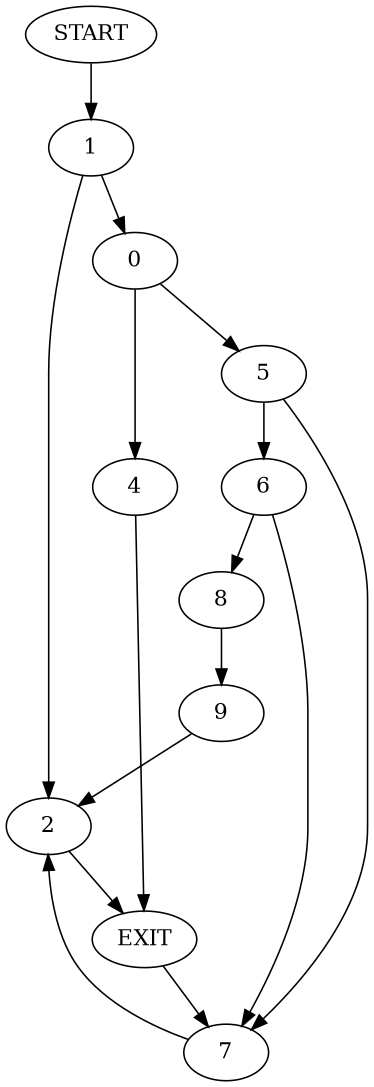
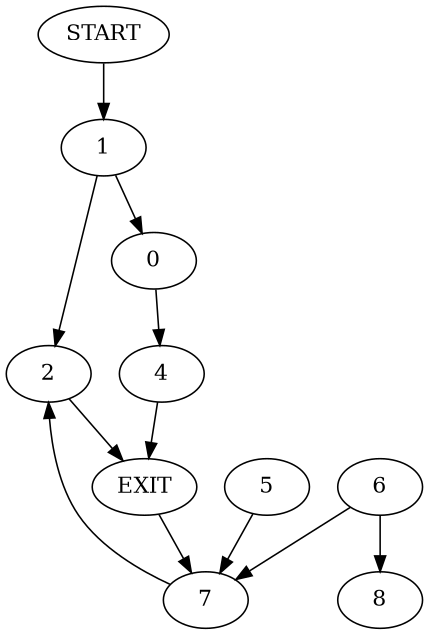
(194, 312) -> none
(264, 423) -> none
(221, 713) -> none
